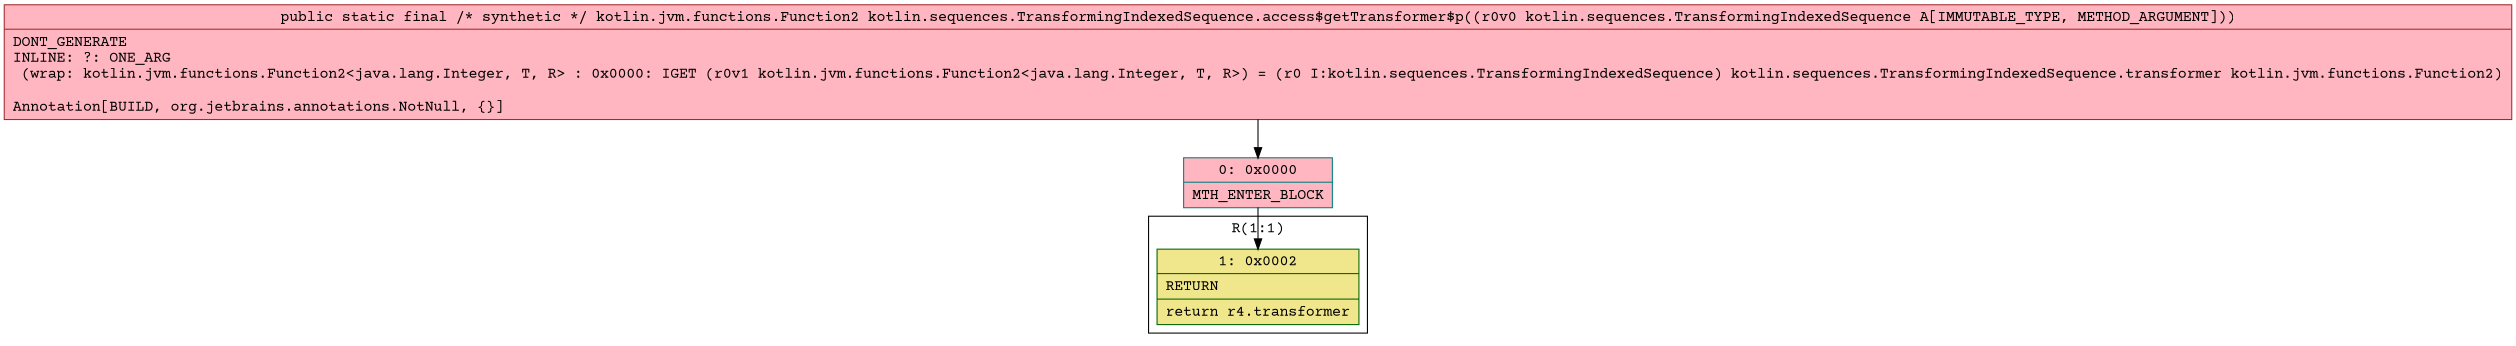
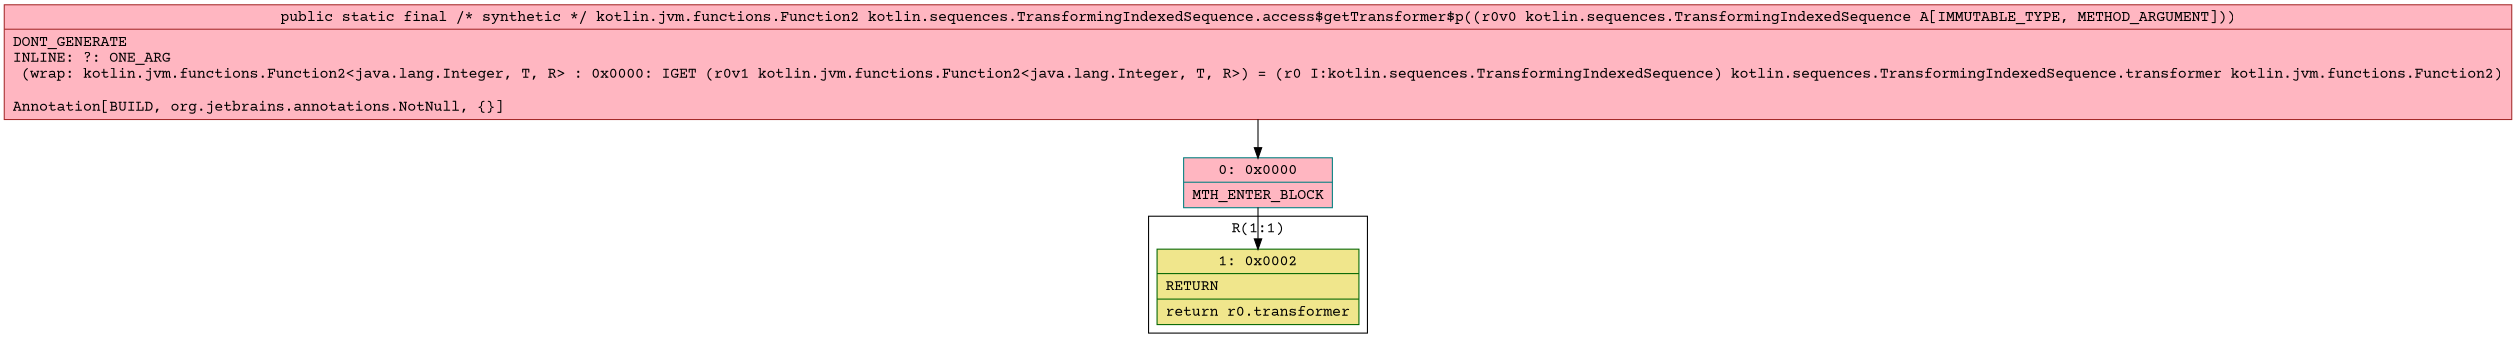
(1258, 311) -> (1258, 311)
